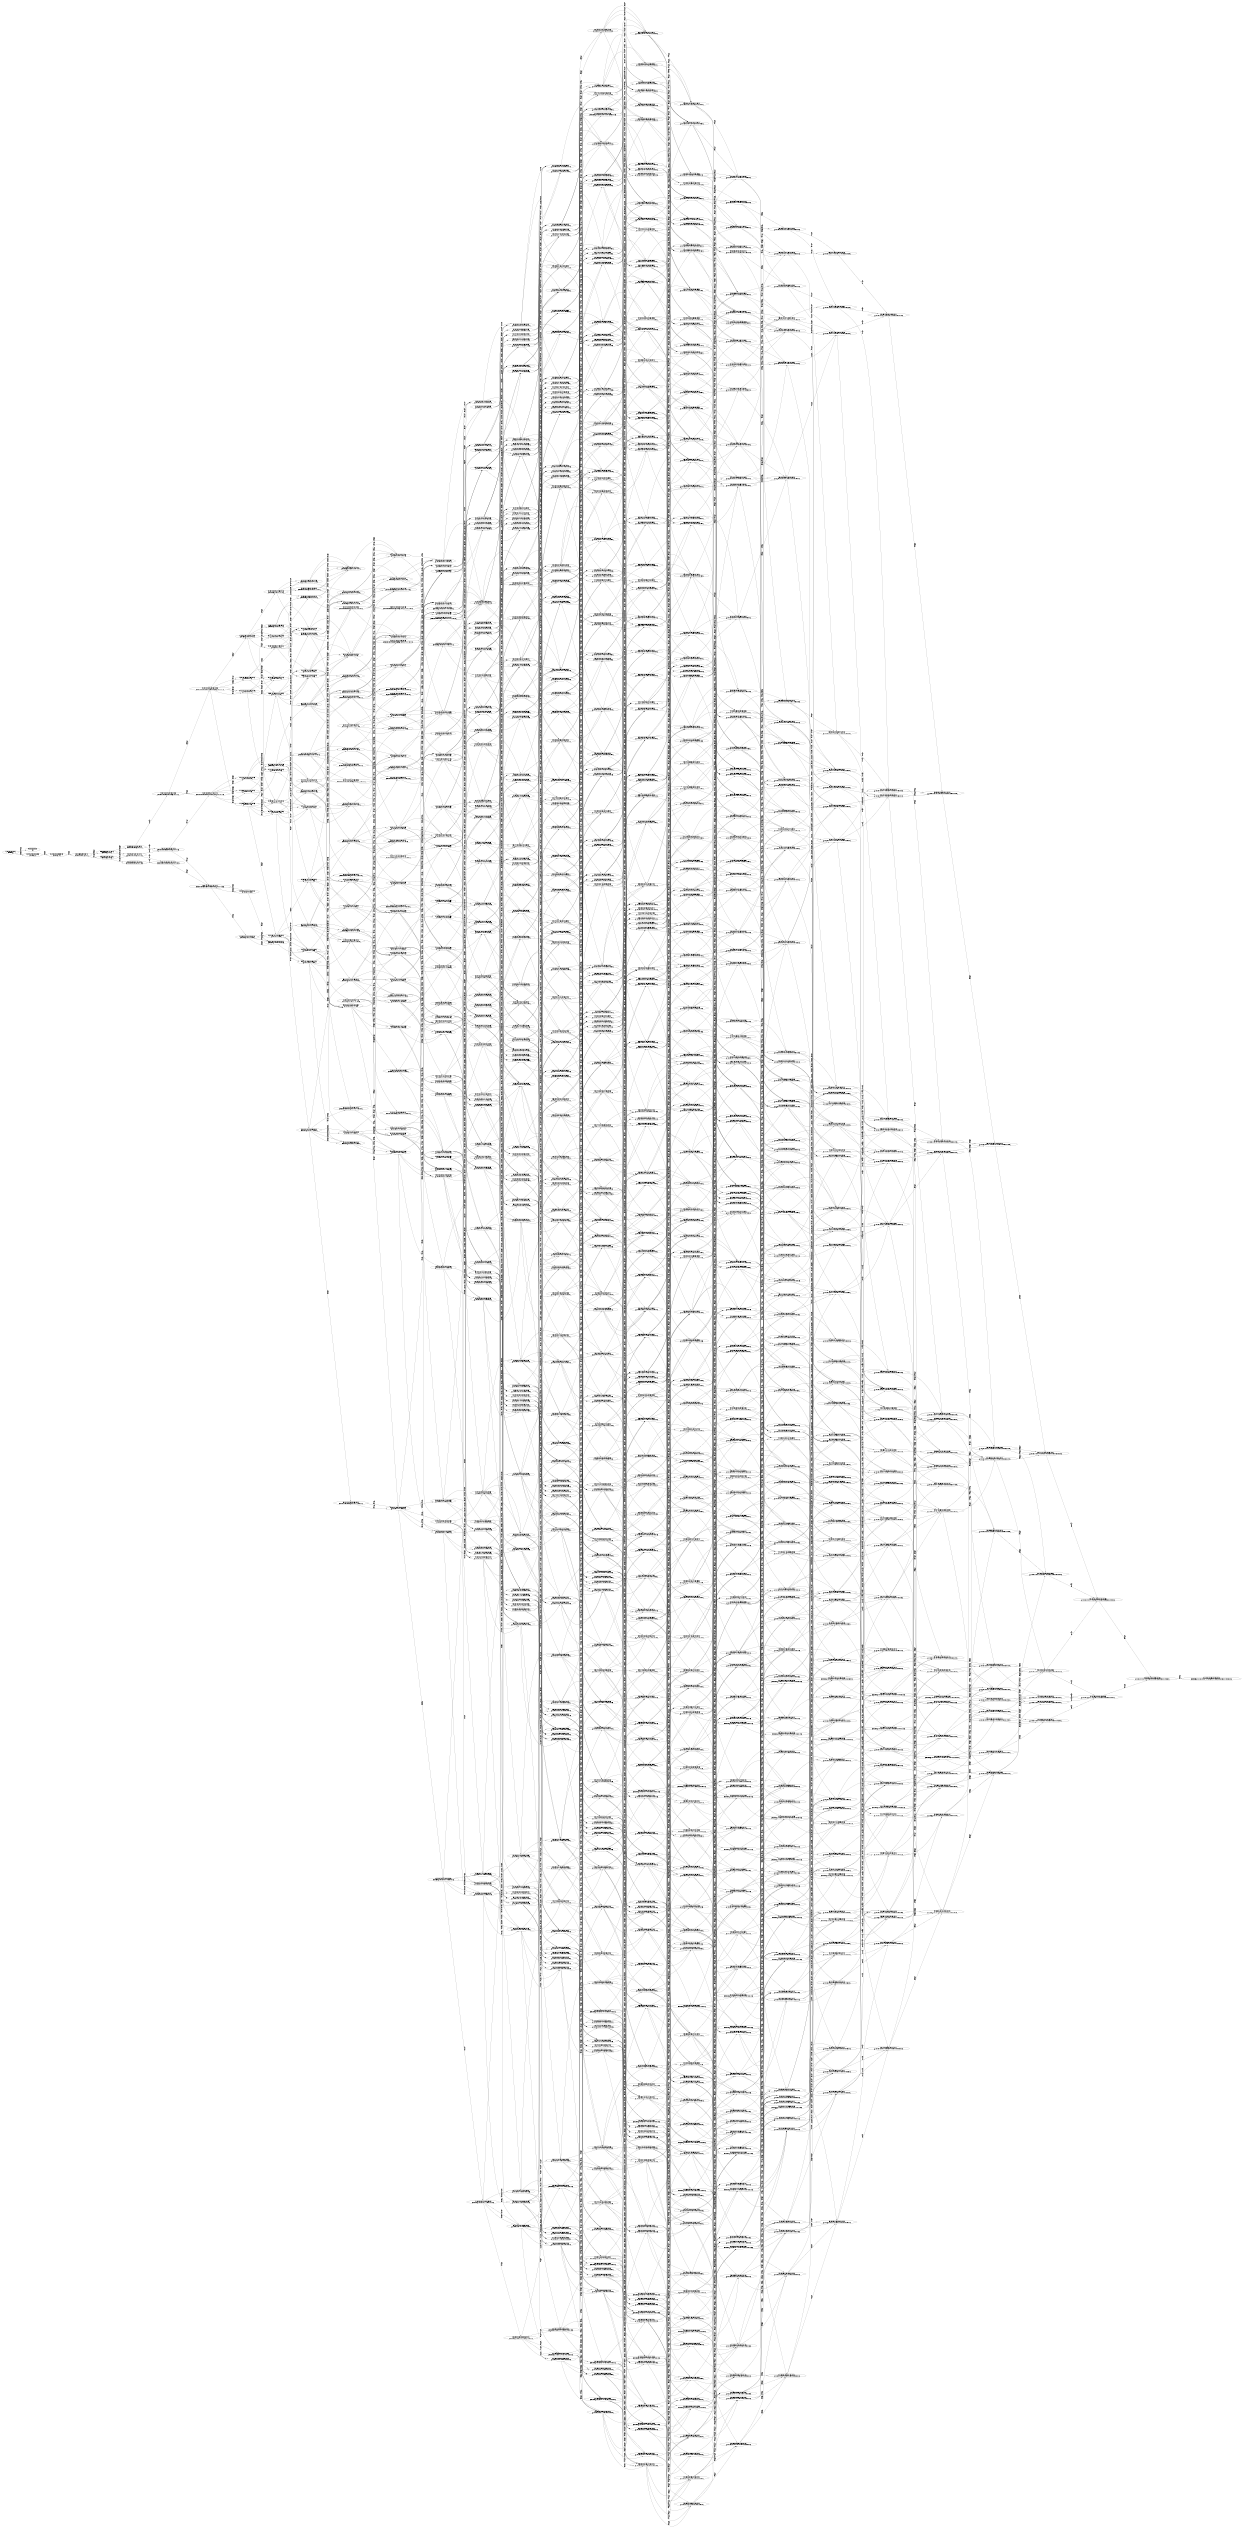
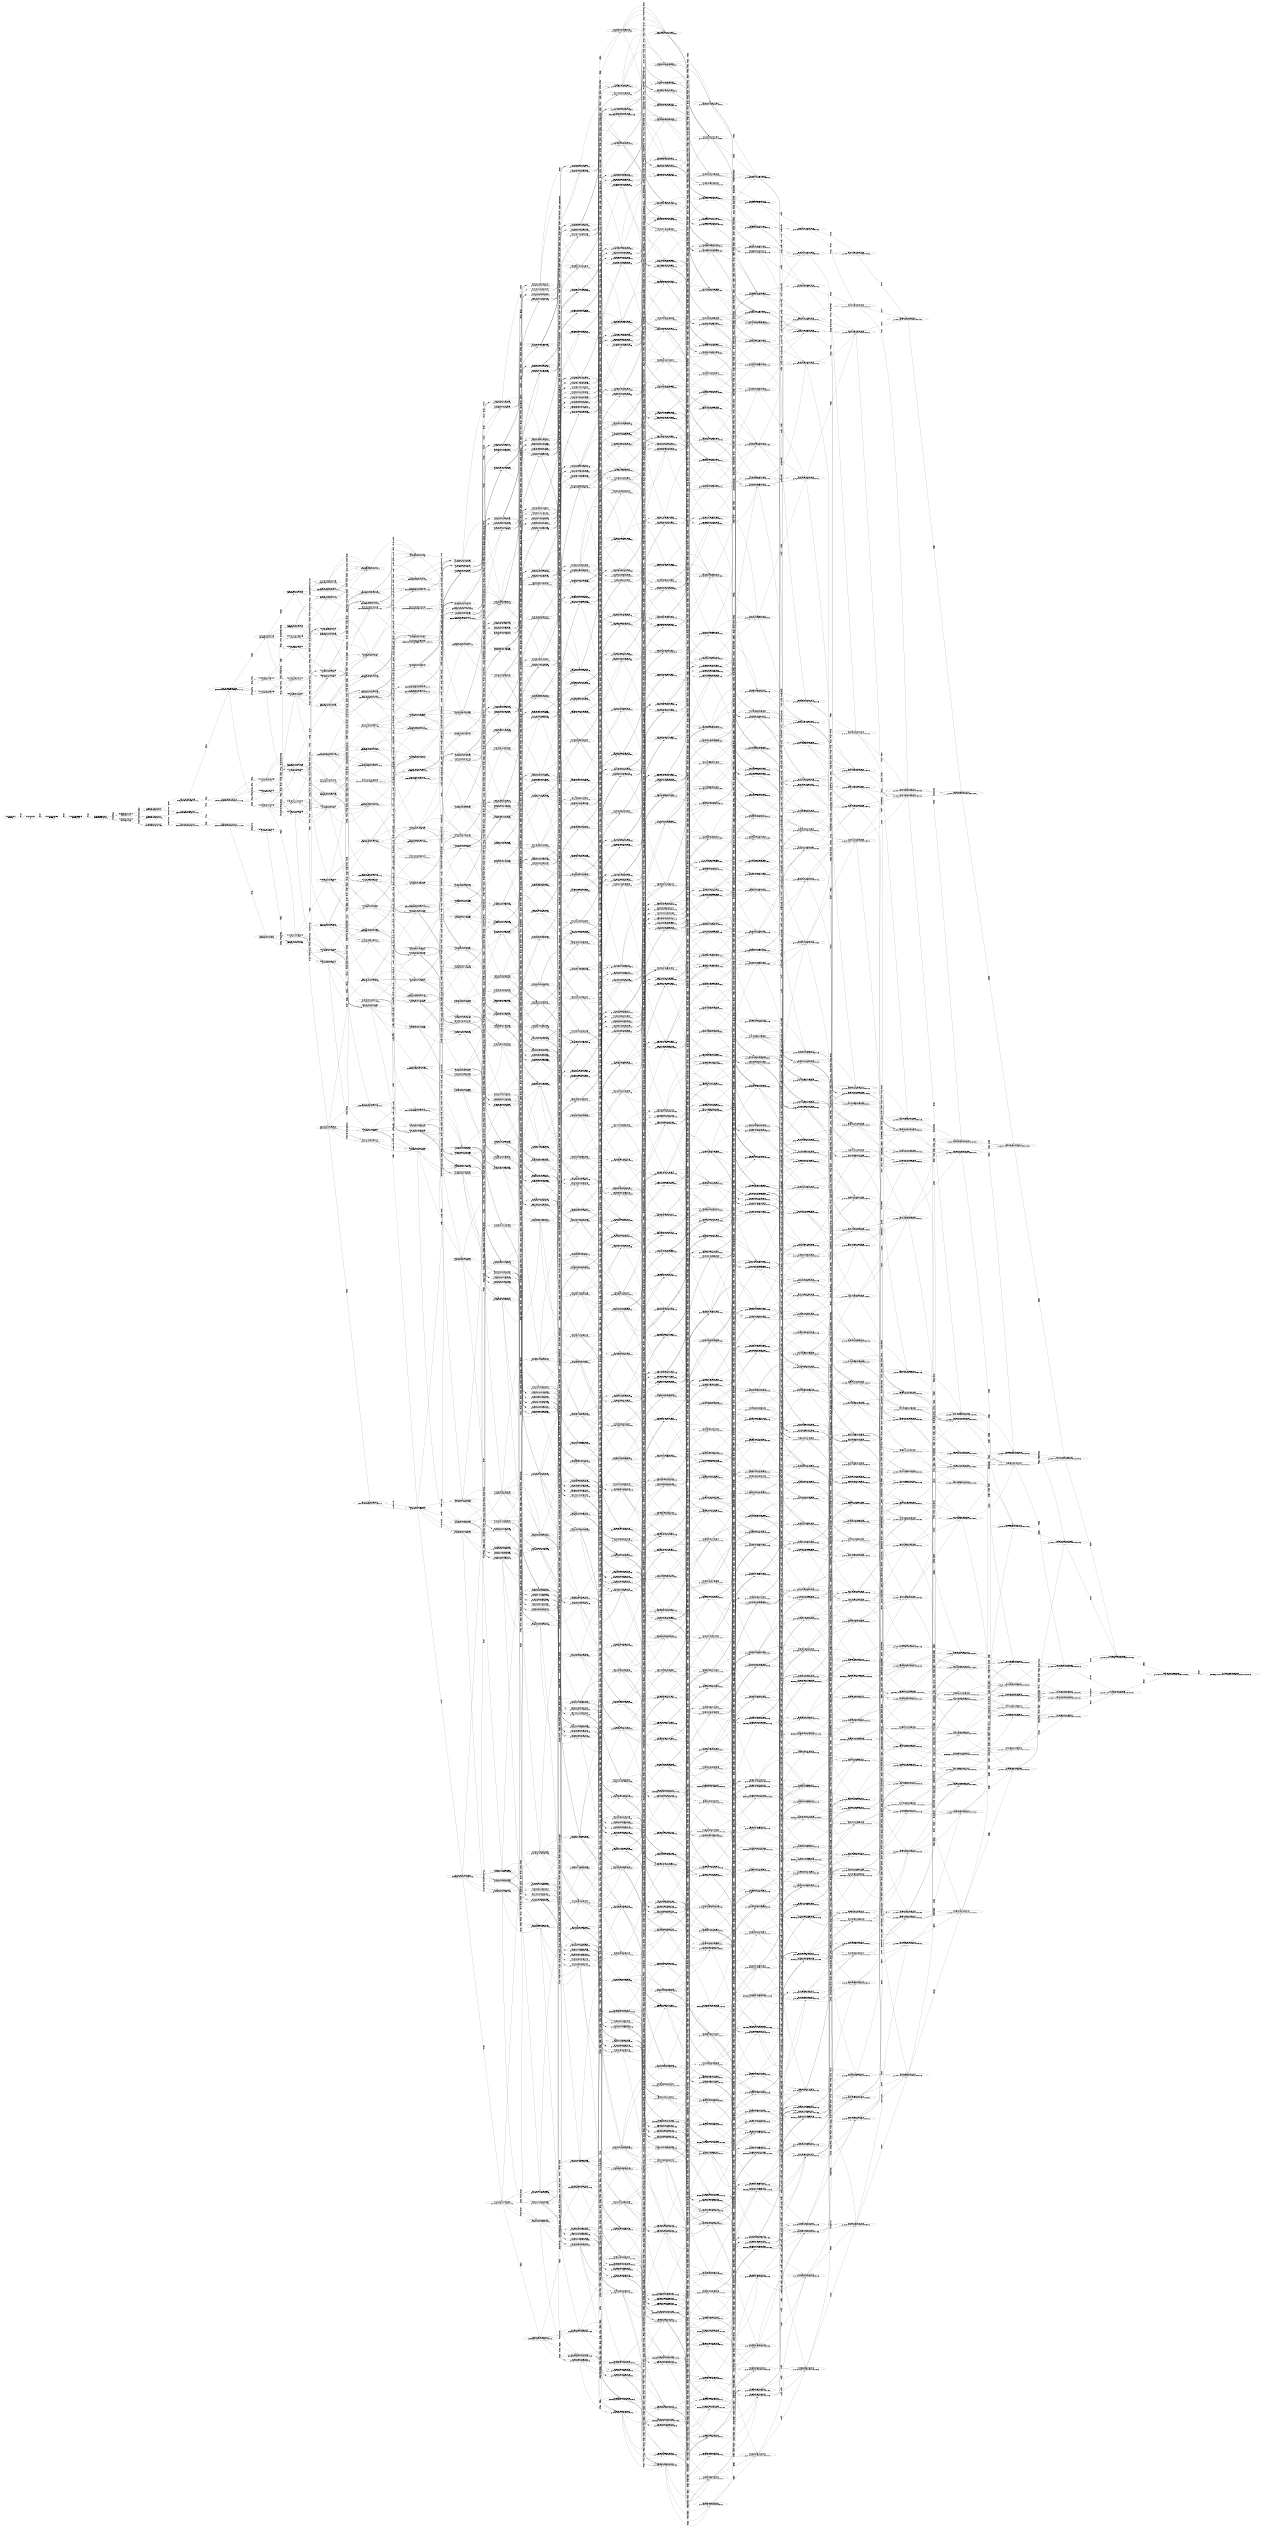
(19, 855) -> (39, 817)
